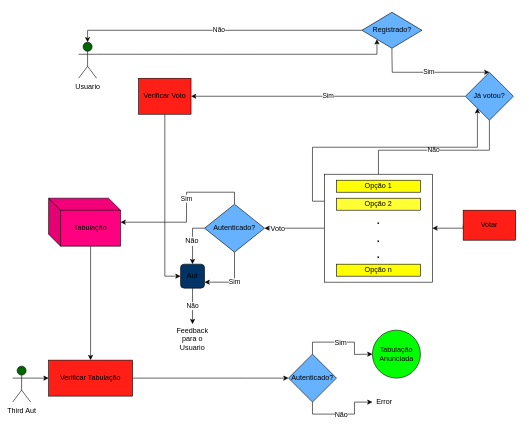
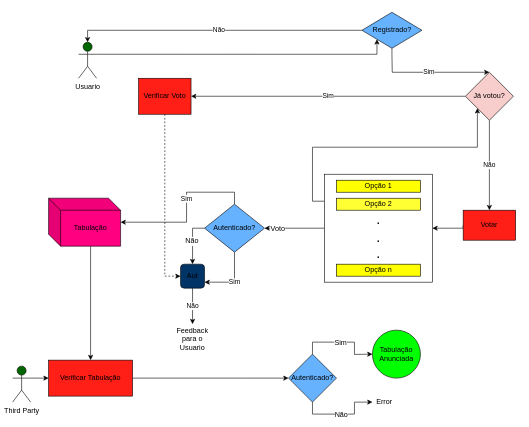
(489, 96) -> (489, 96)
(422, 150) -> (489, 177)
(165, 200) -> (165, 200)
(22, 411) -> (22, 411)
